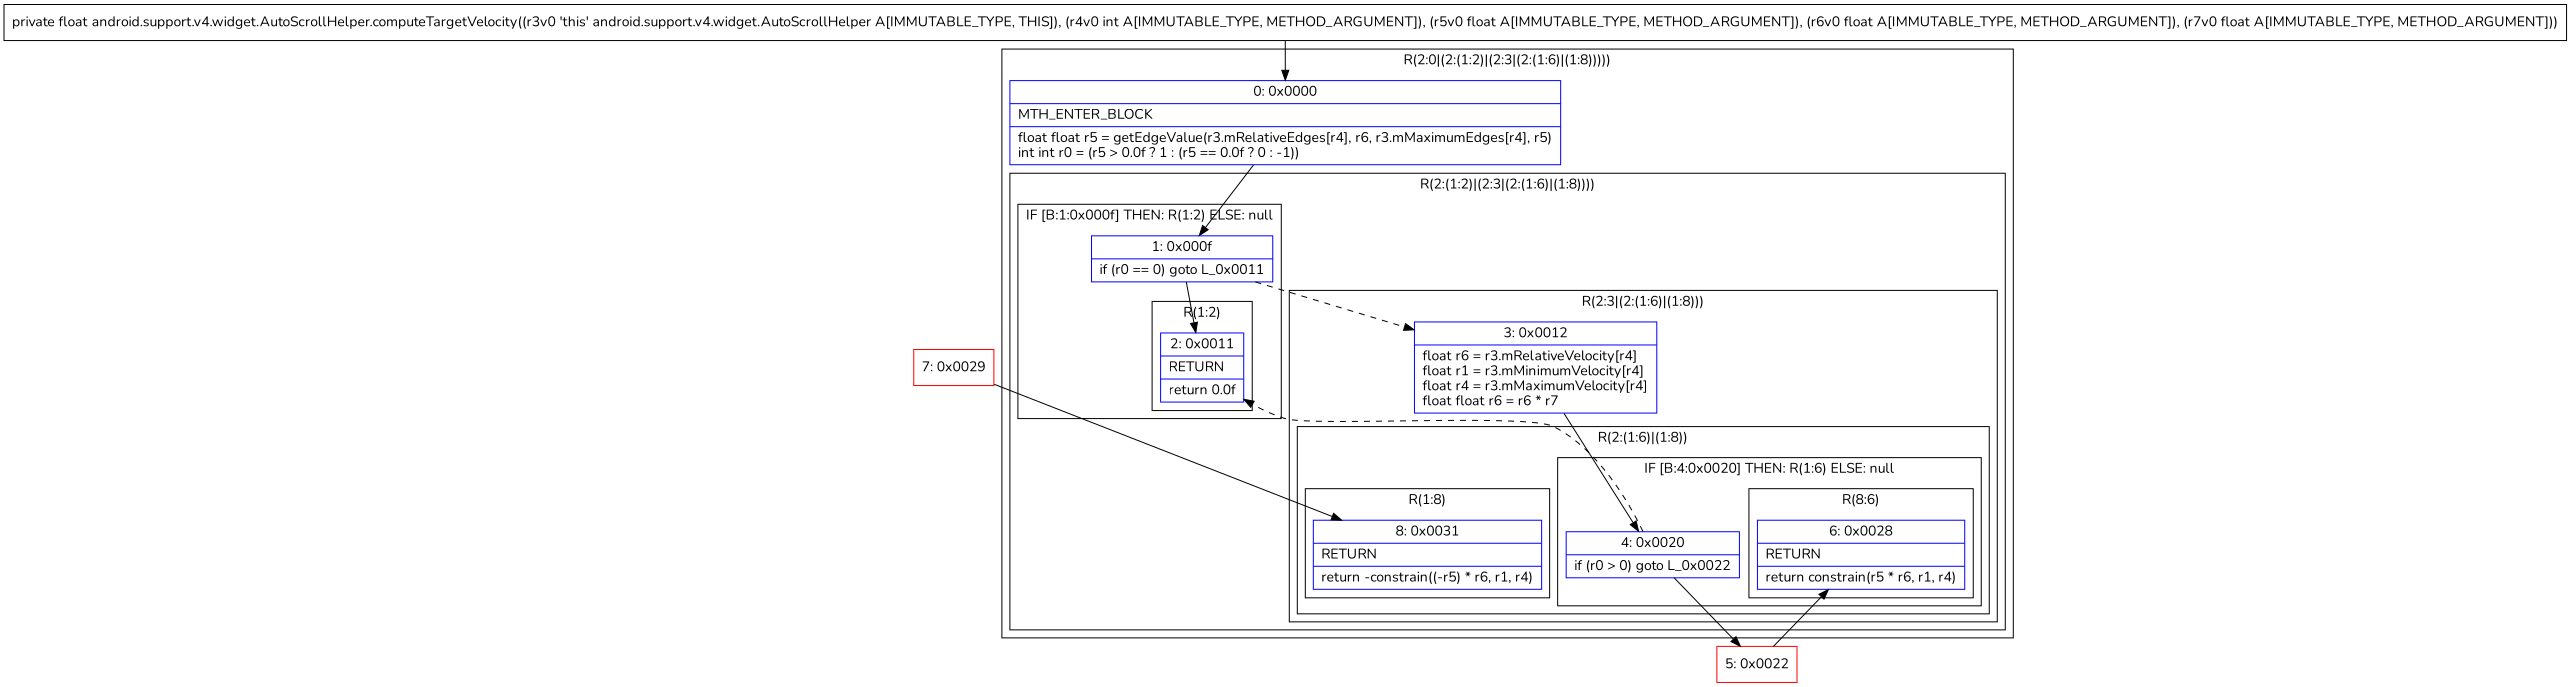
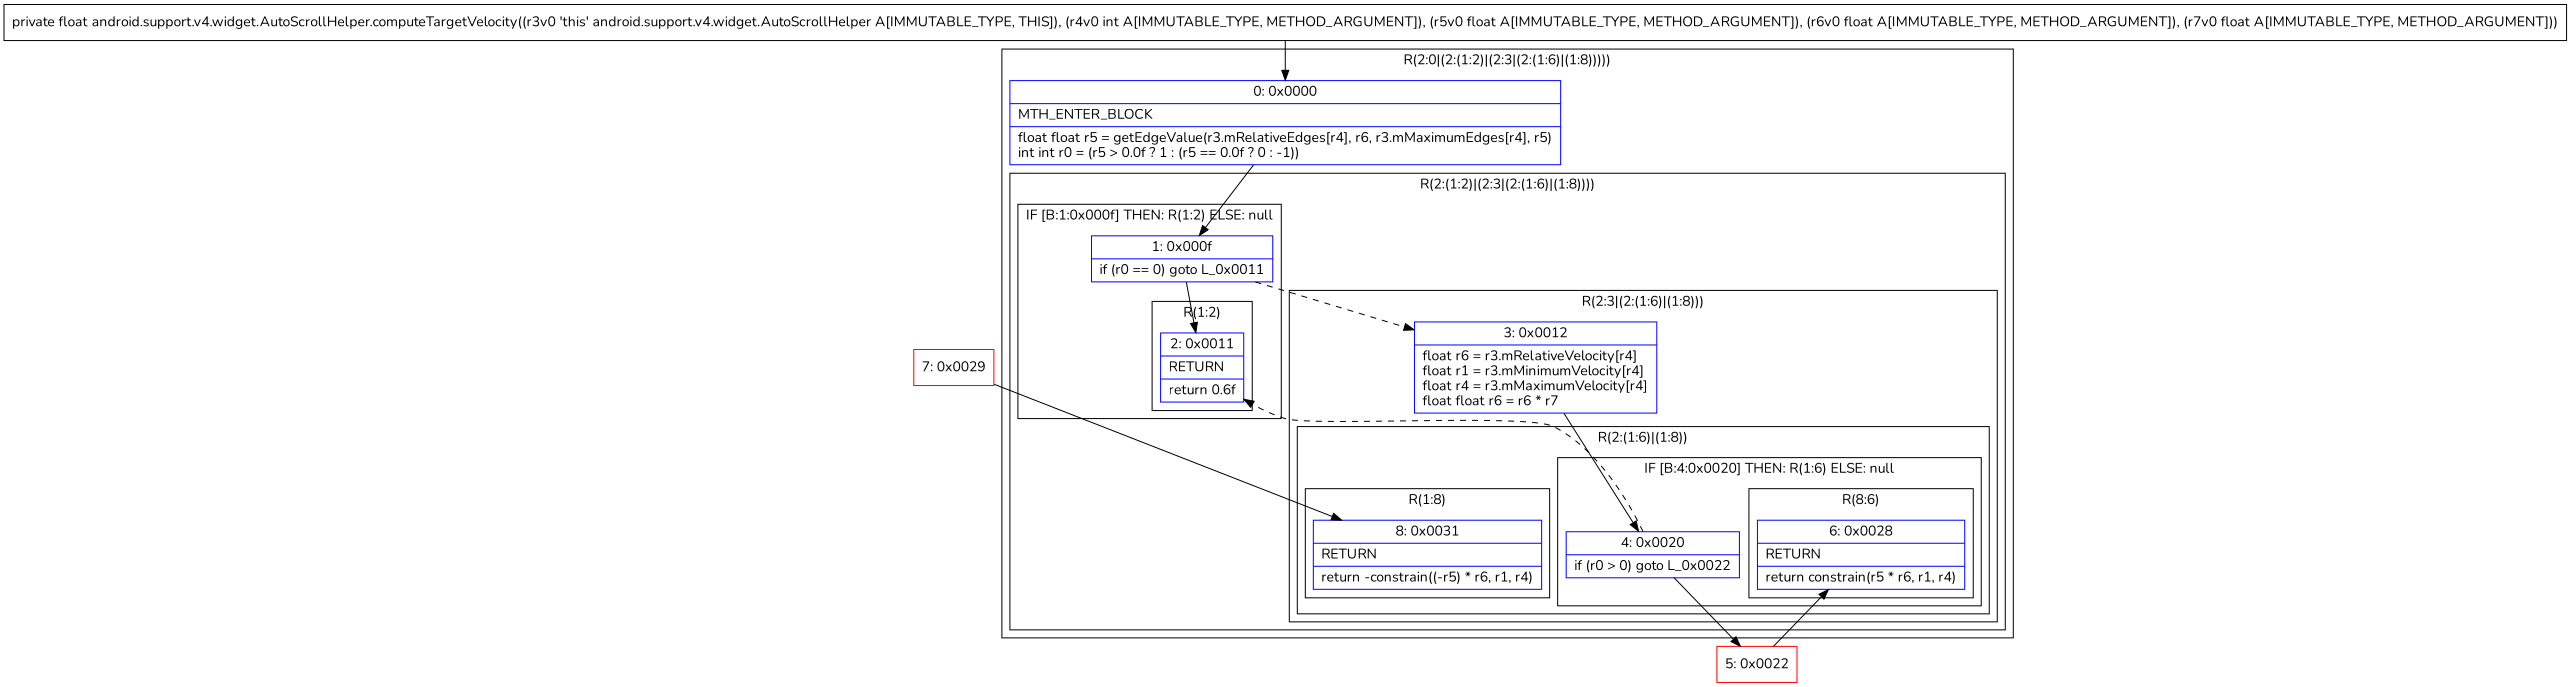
(1202, 390) -> (1202, 390)
